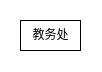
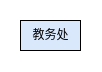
(51, 36) -> (51, 36)
